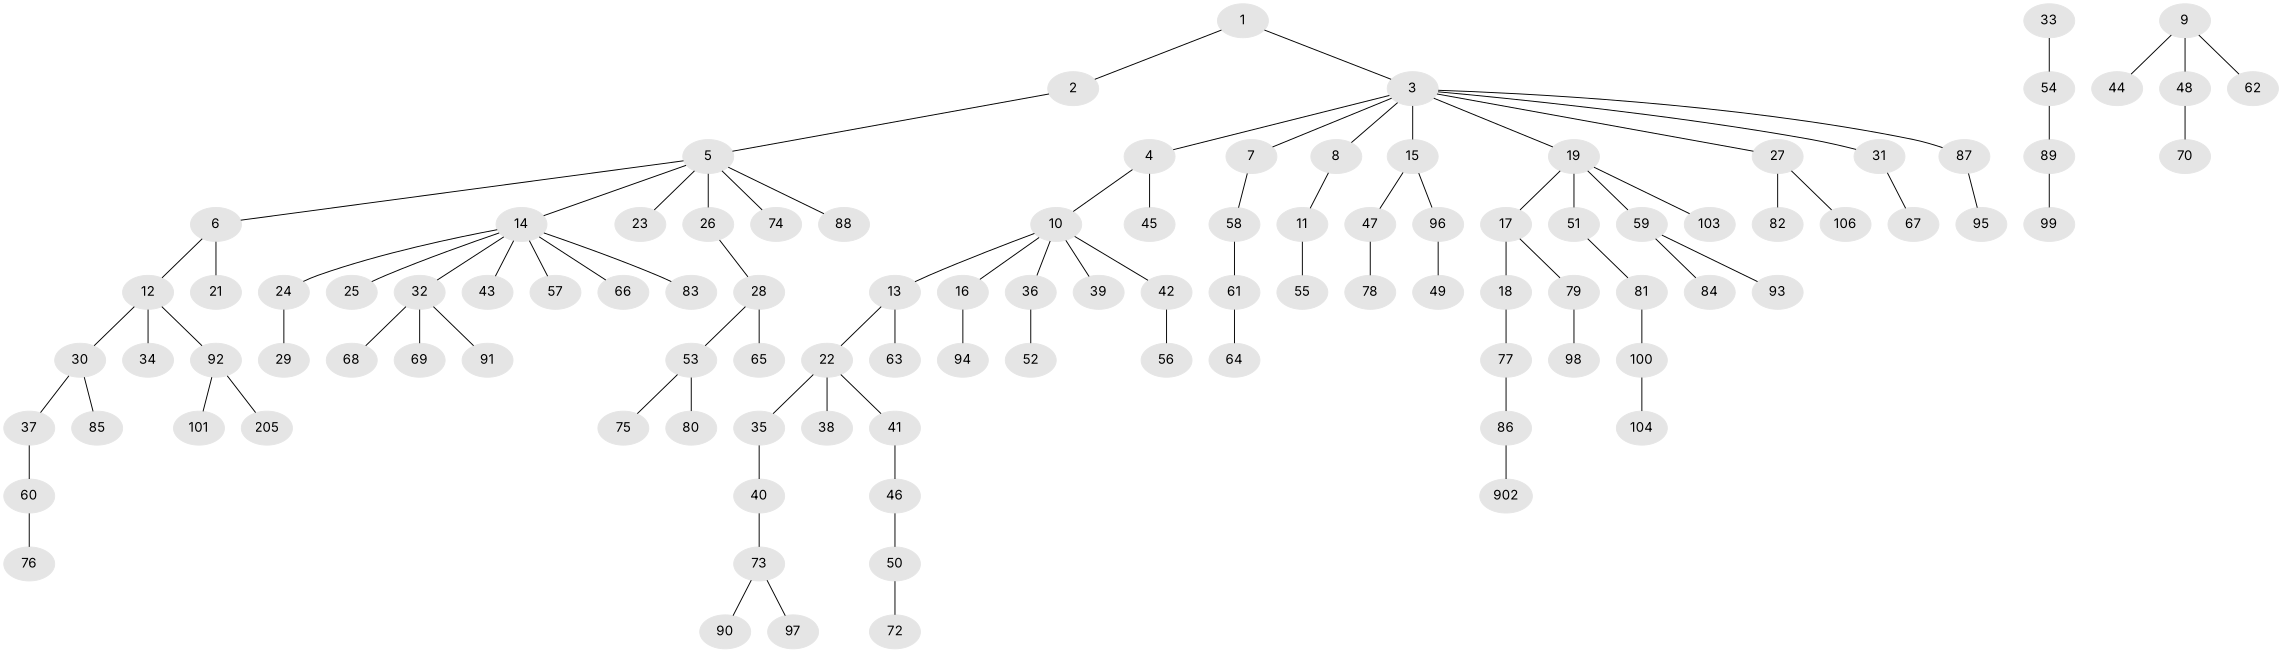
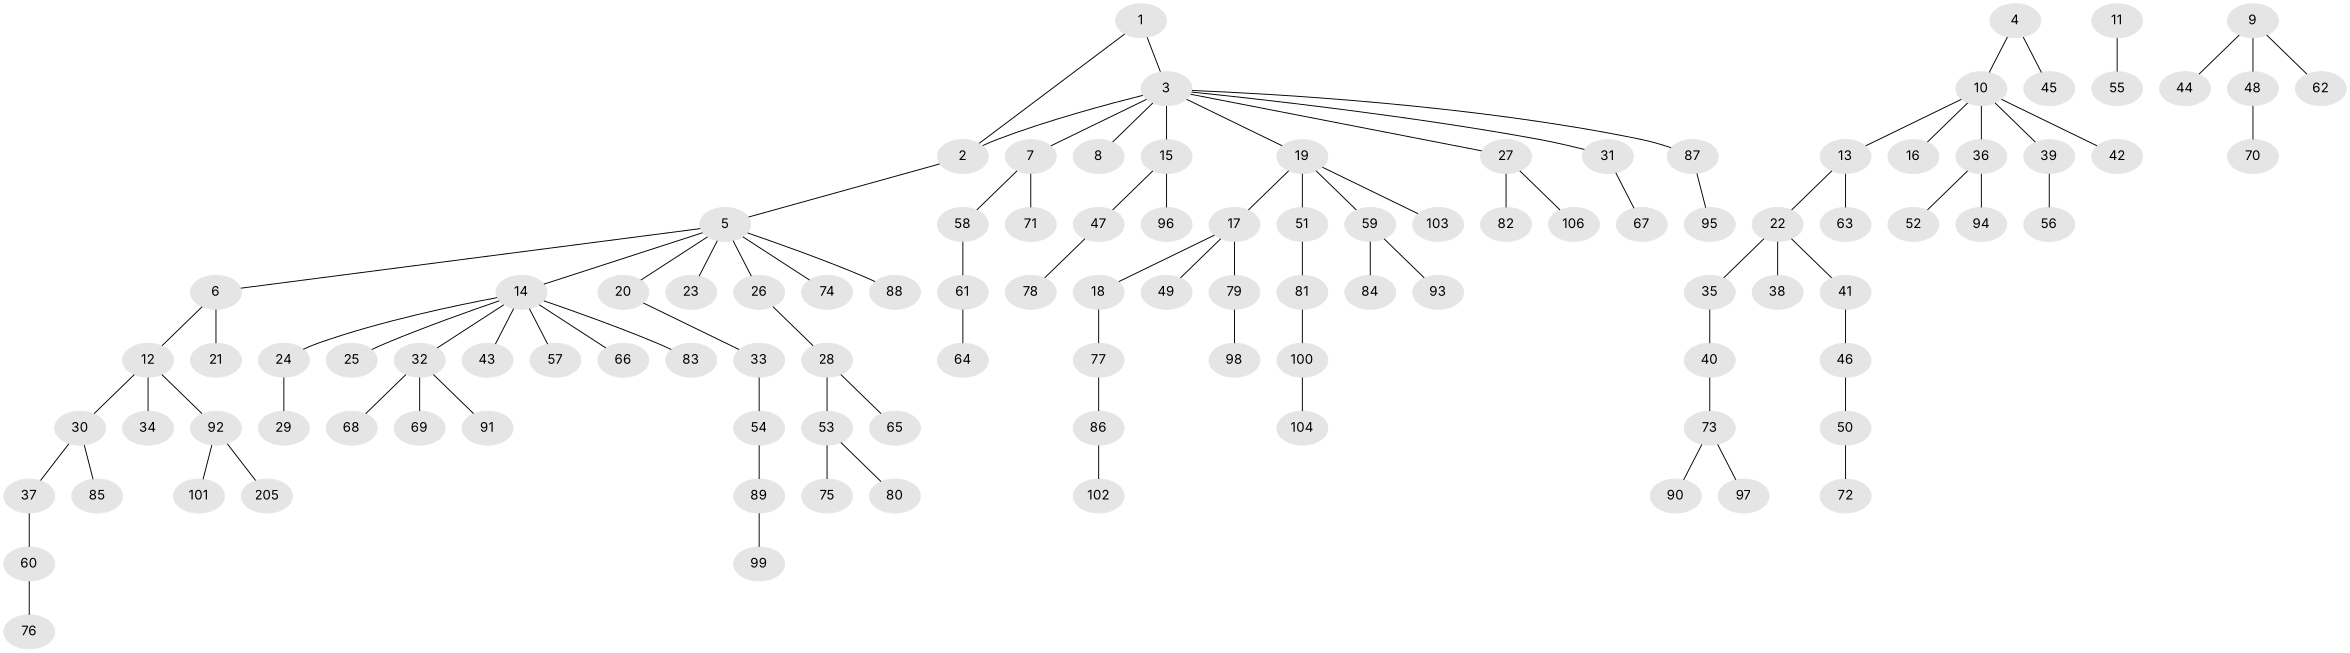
(1281, 123) -> (1062, 118)
(1319, 191) -> none
none -> (1031, 224)
(1438, 258) -> (1201, 258)
none -> (623, 292)
(963, 326) -> (1981, 191)
(1167, 326) -> (2049, 191)
(1506, 496) -> (1099, 496)
